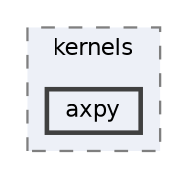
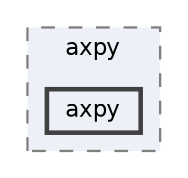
(94, 49) -> (94, 49)
